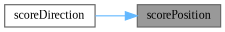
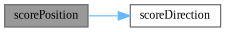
(110, 16) -> (103, 16)
